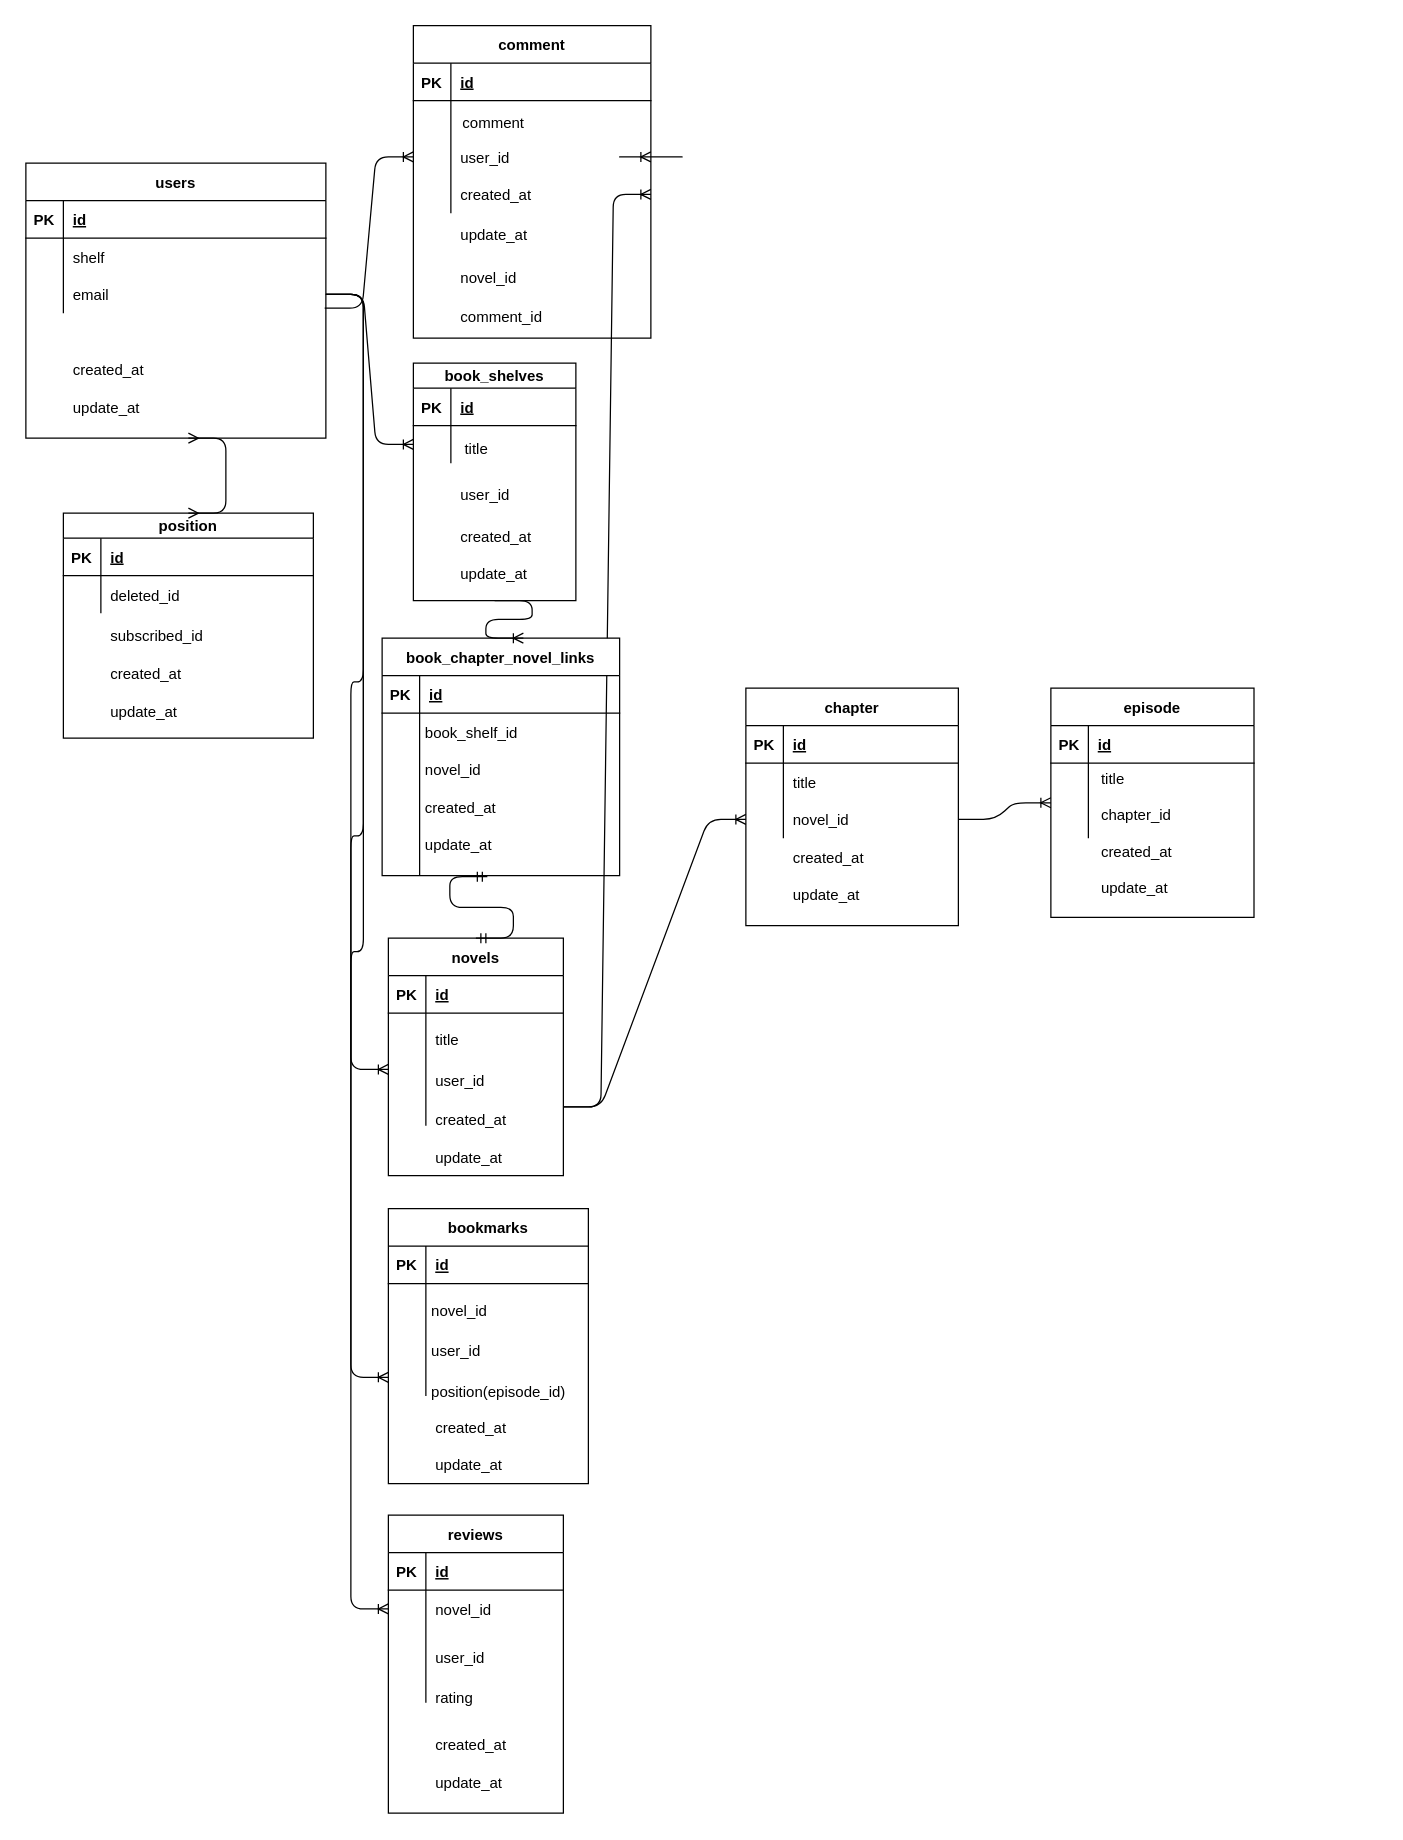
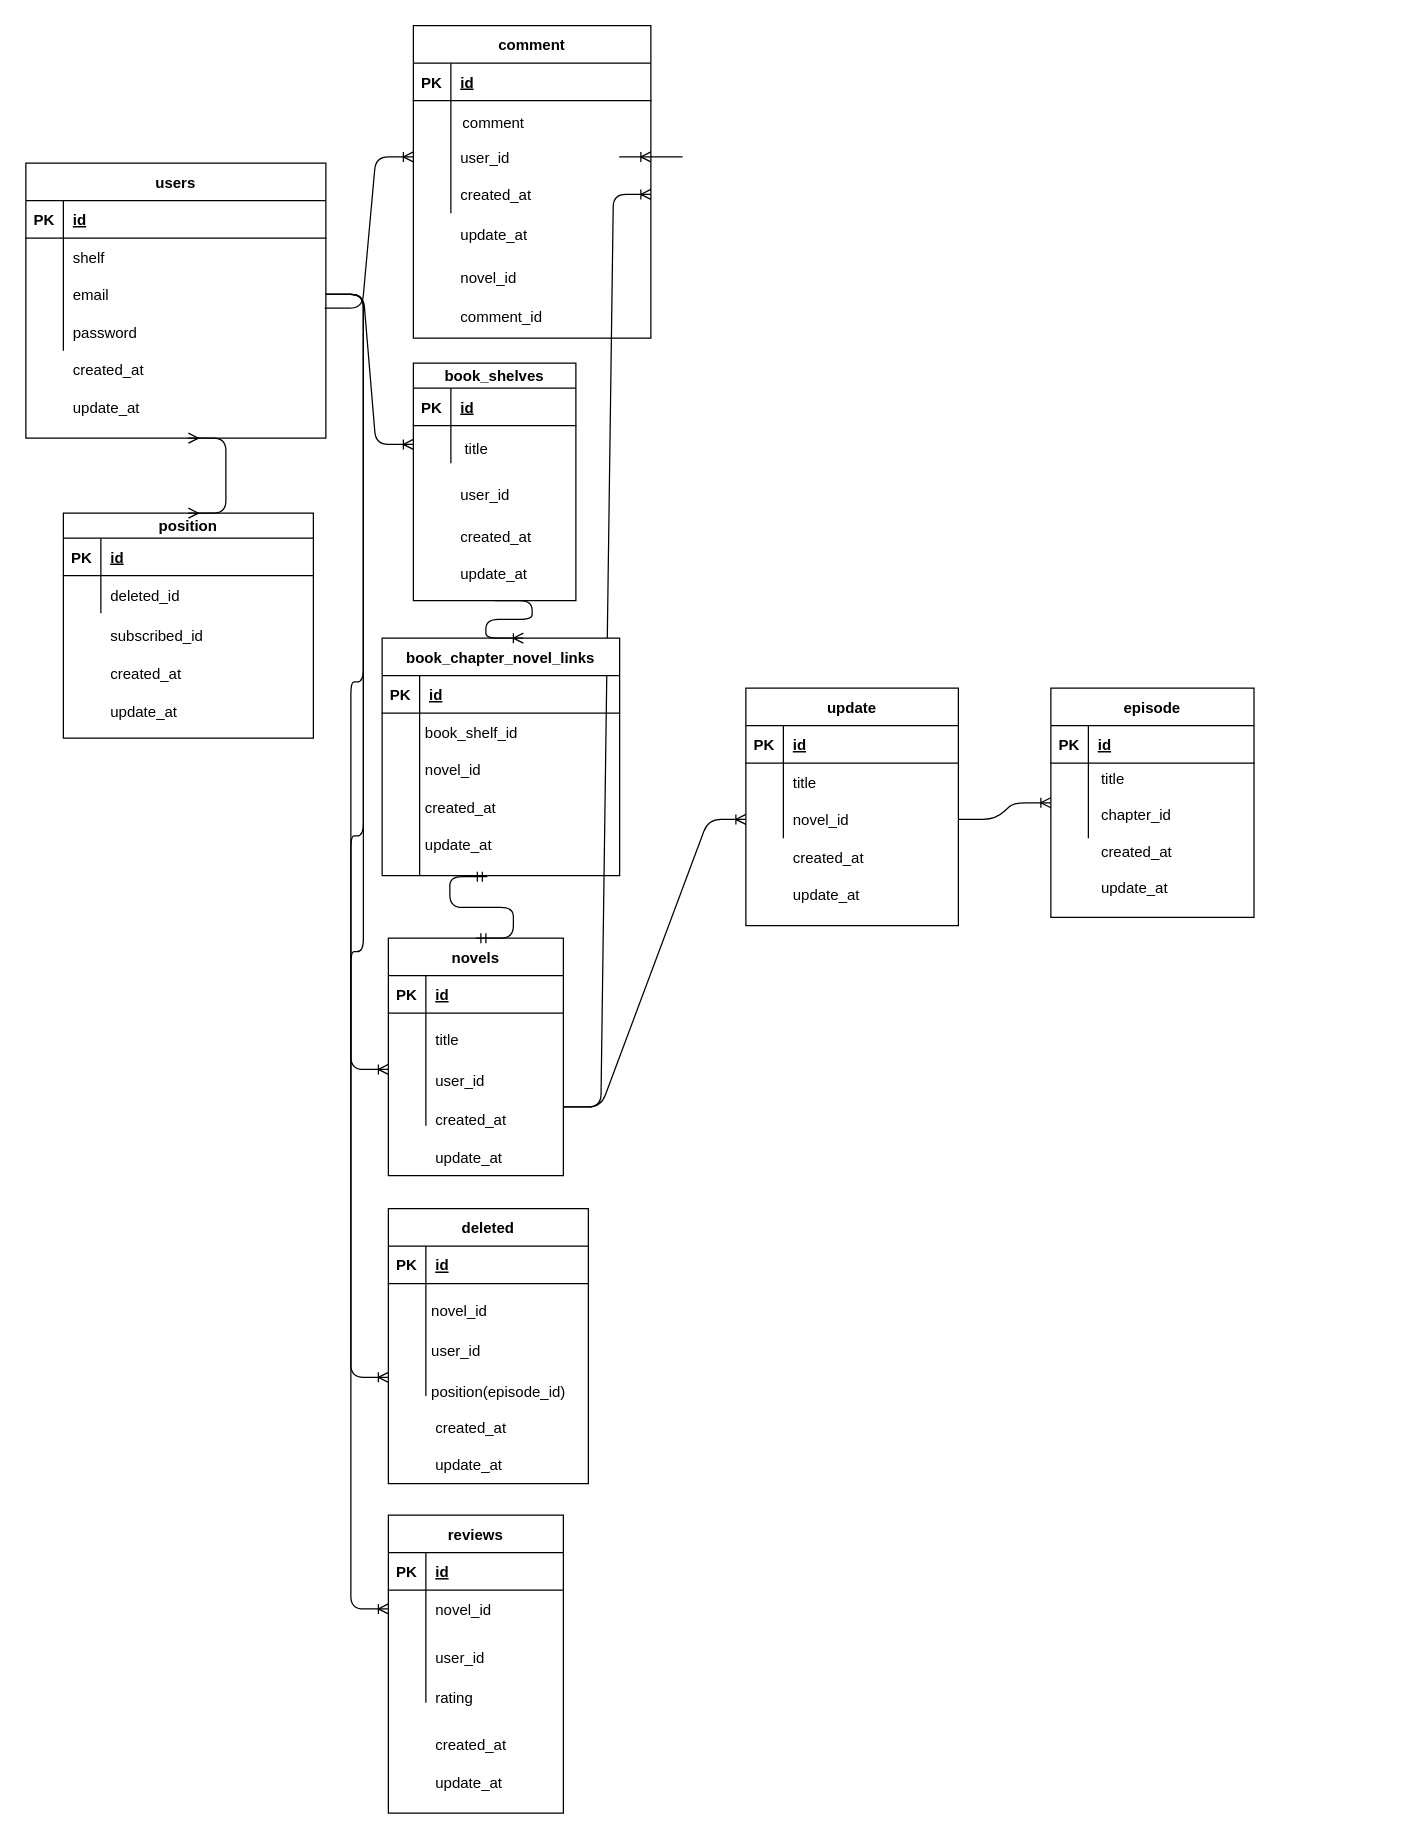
none -> (194, 332)
(851, 708) -> (851, 708)
(488, 1228) -> (488, 1228)
